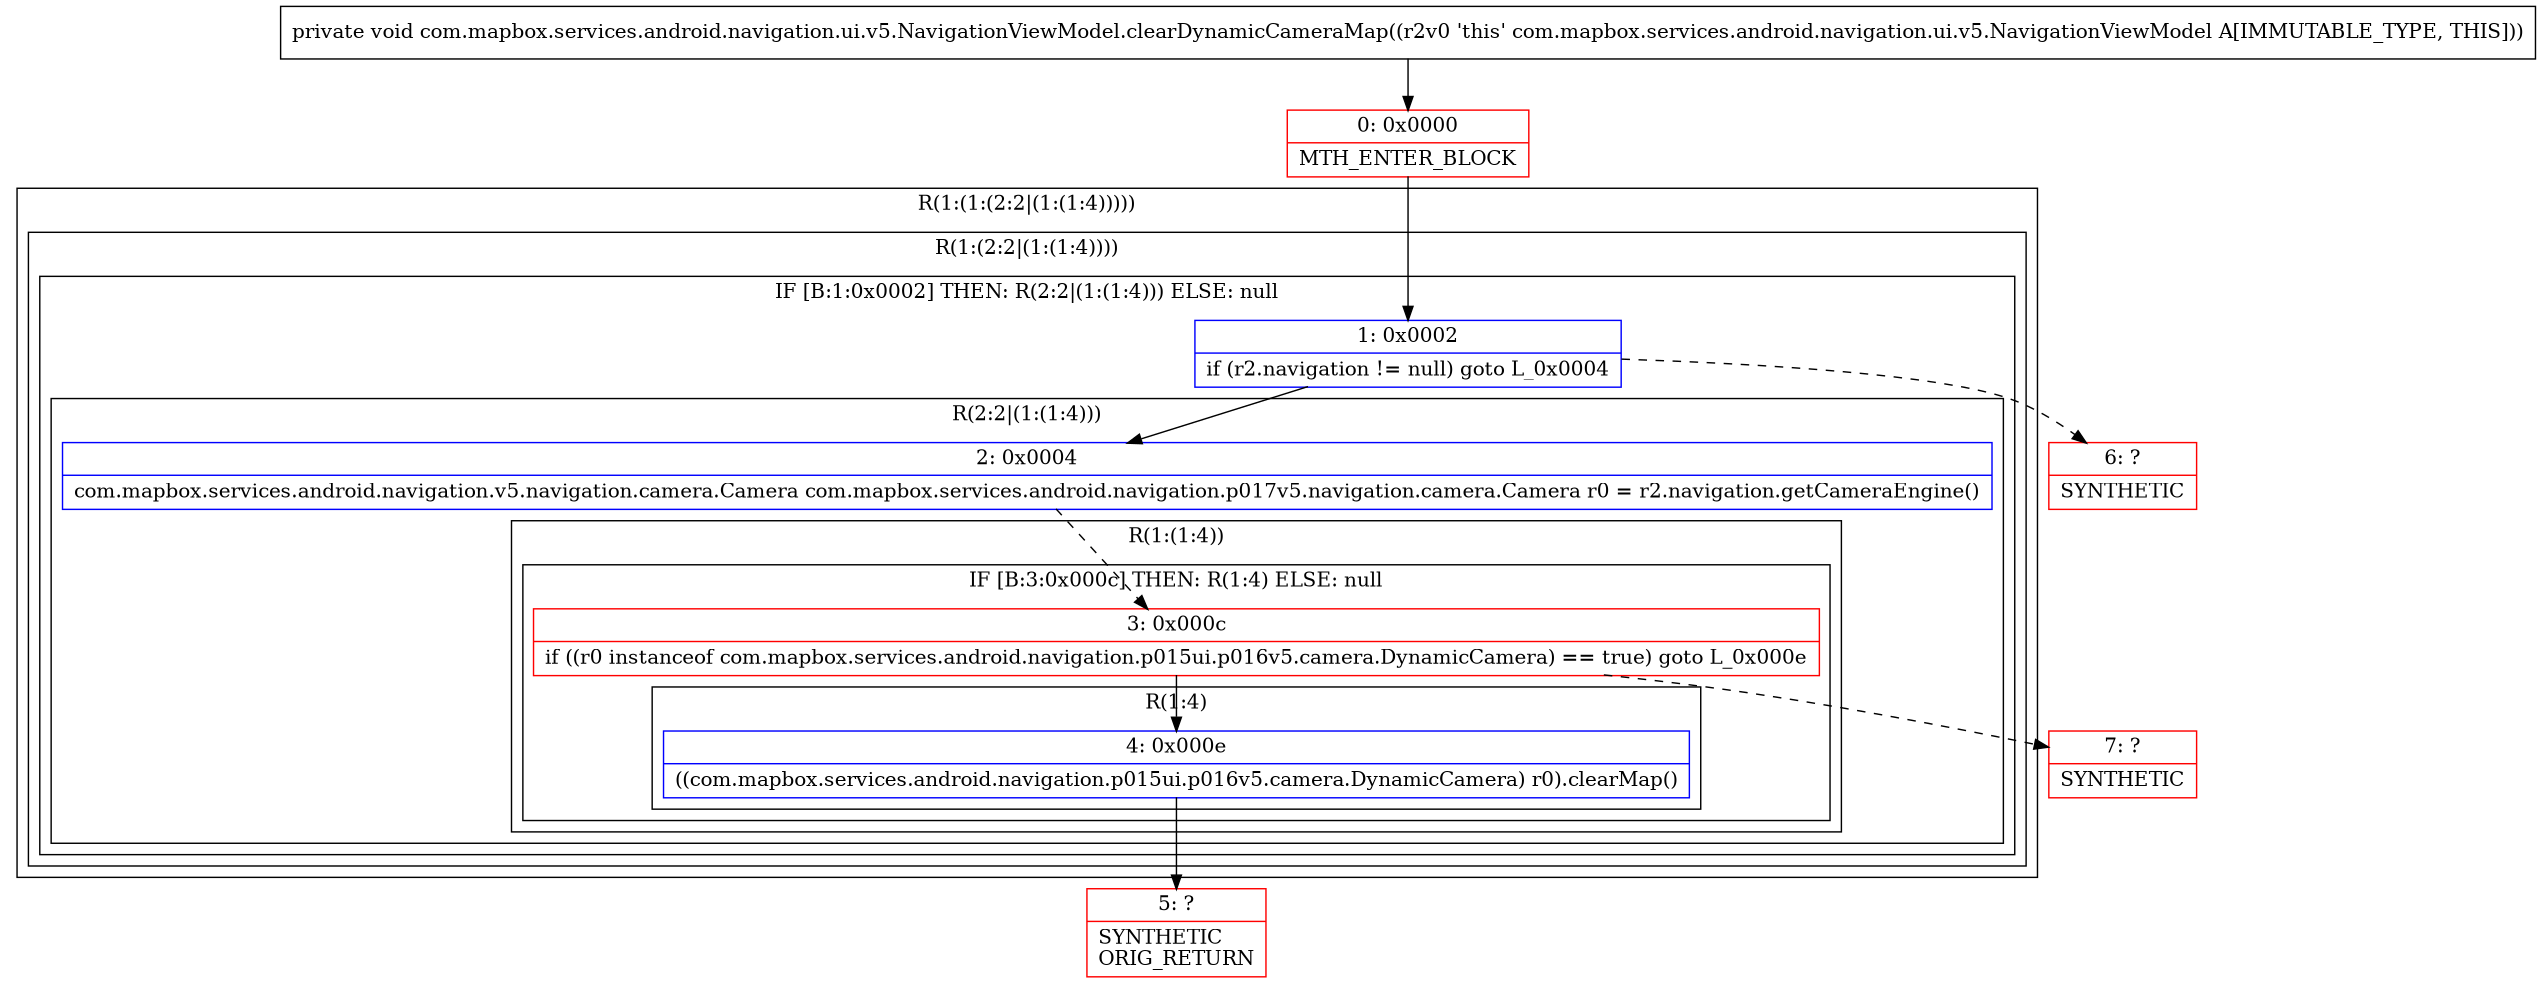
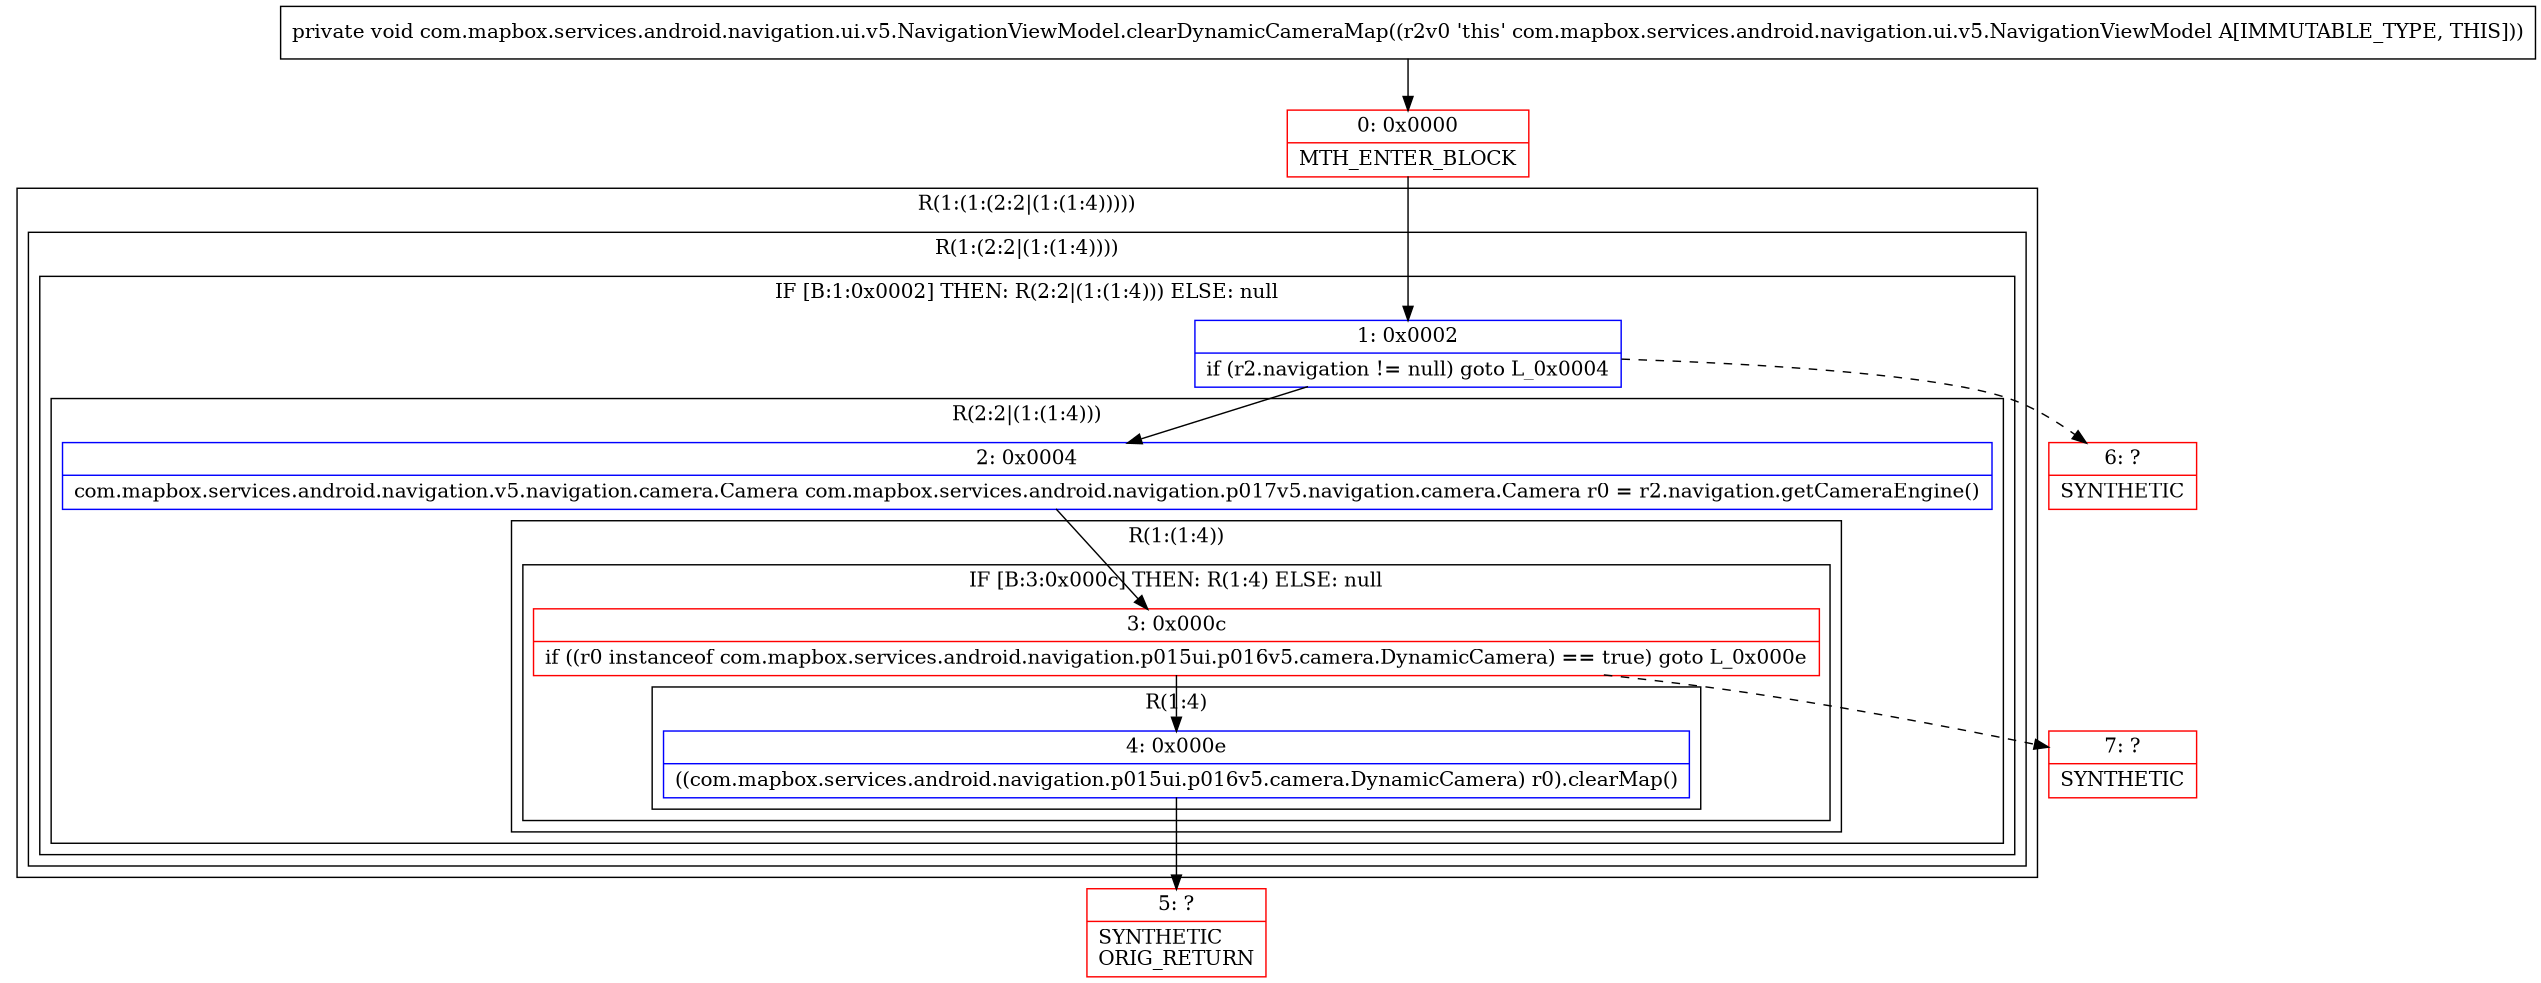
(1097, 554) -> (1097, 554)
